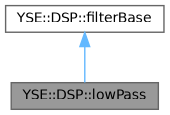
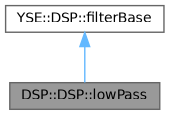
(85, 96) -> (85, 96)
